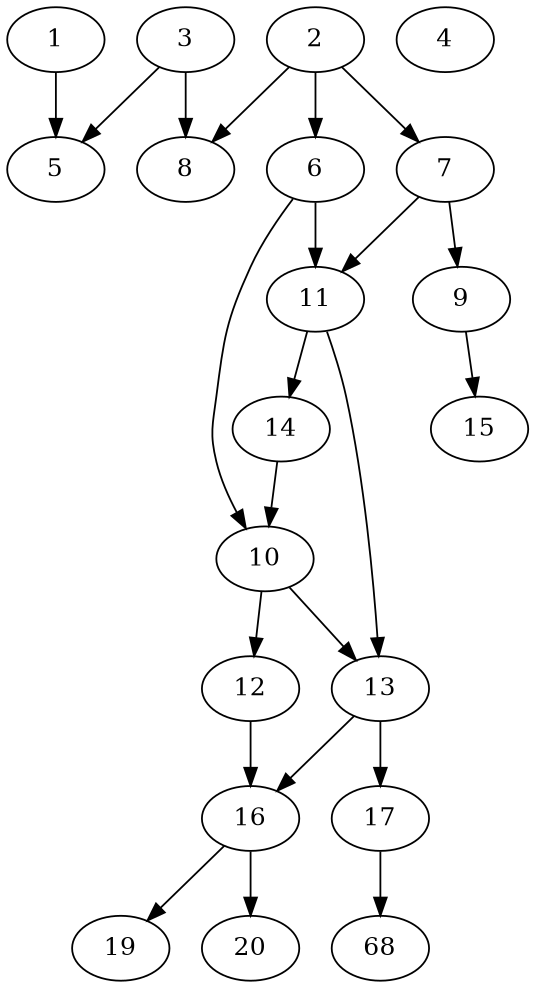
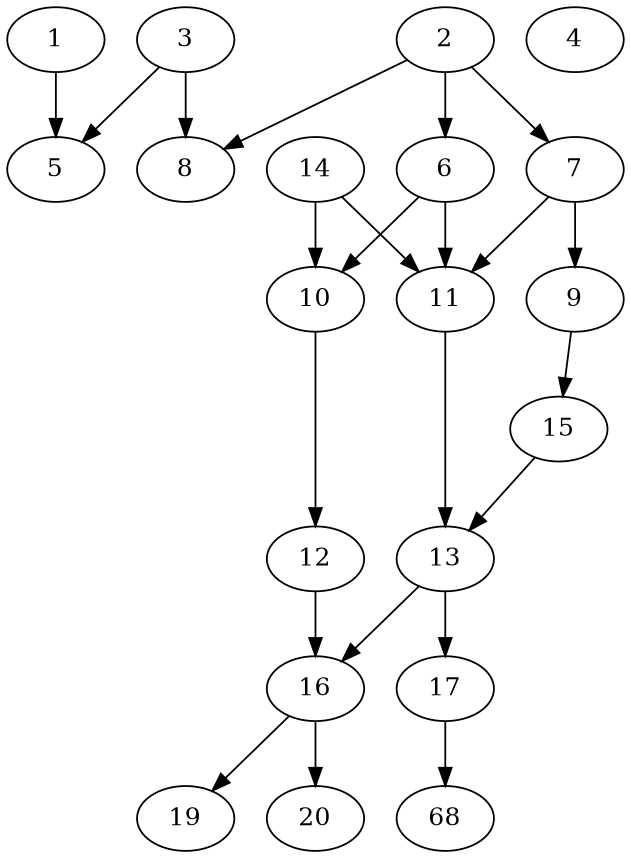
(301, 355) -> (372, 226)
(317, 617) -> (508, 487)
